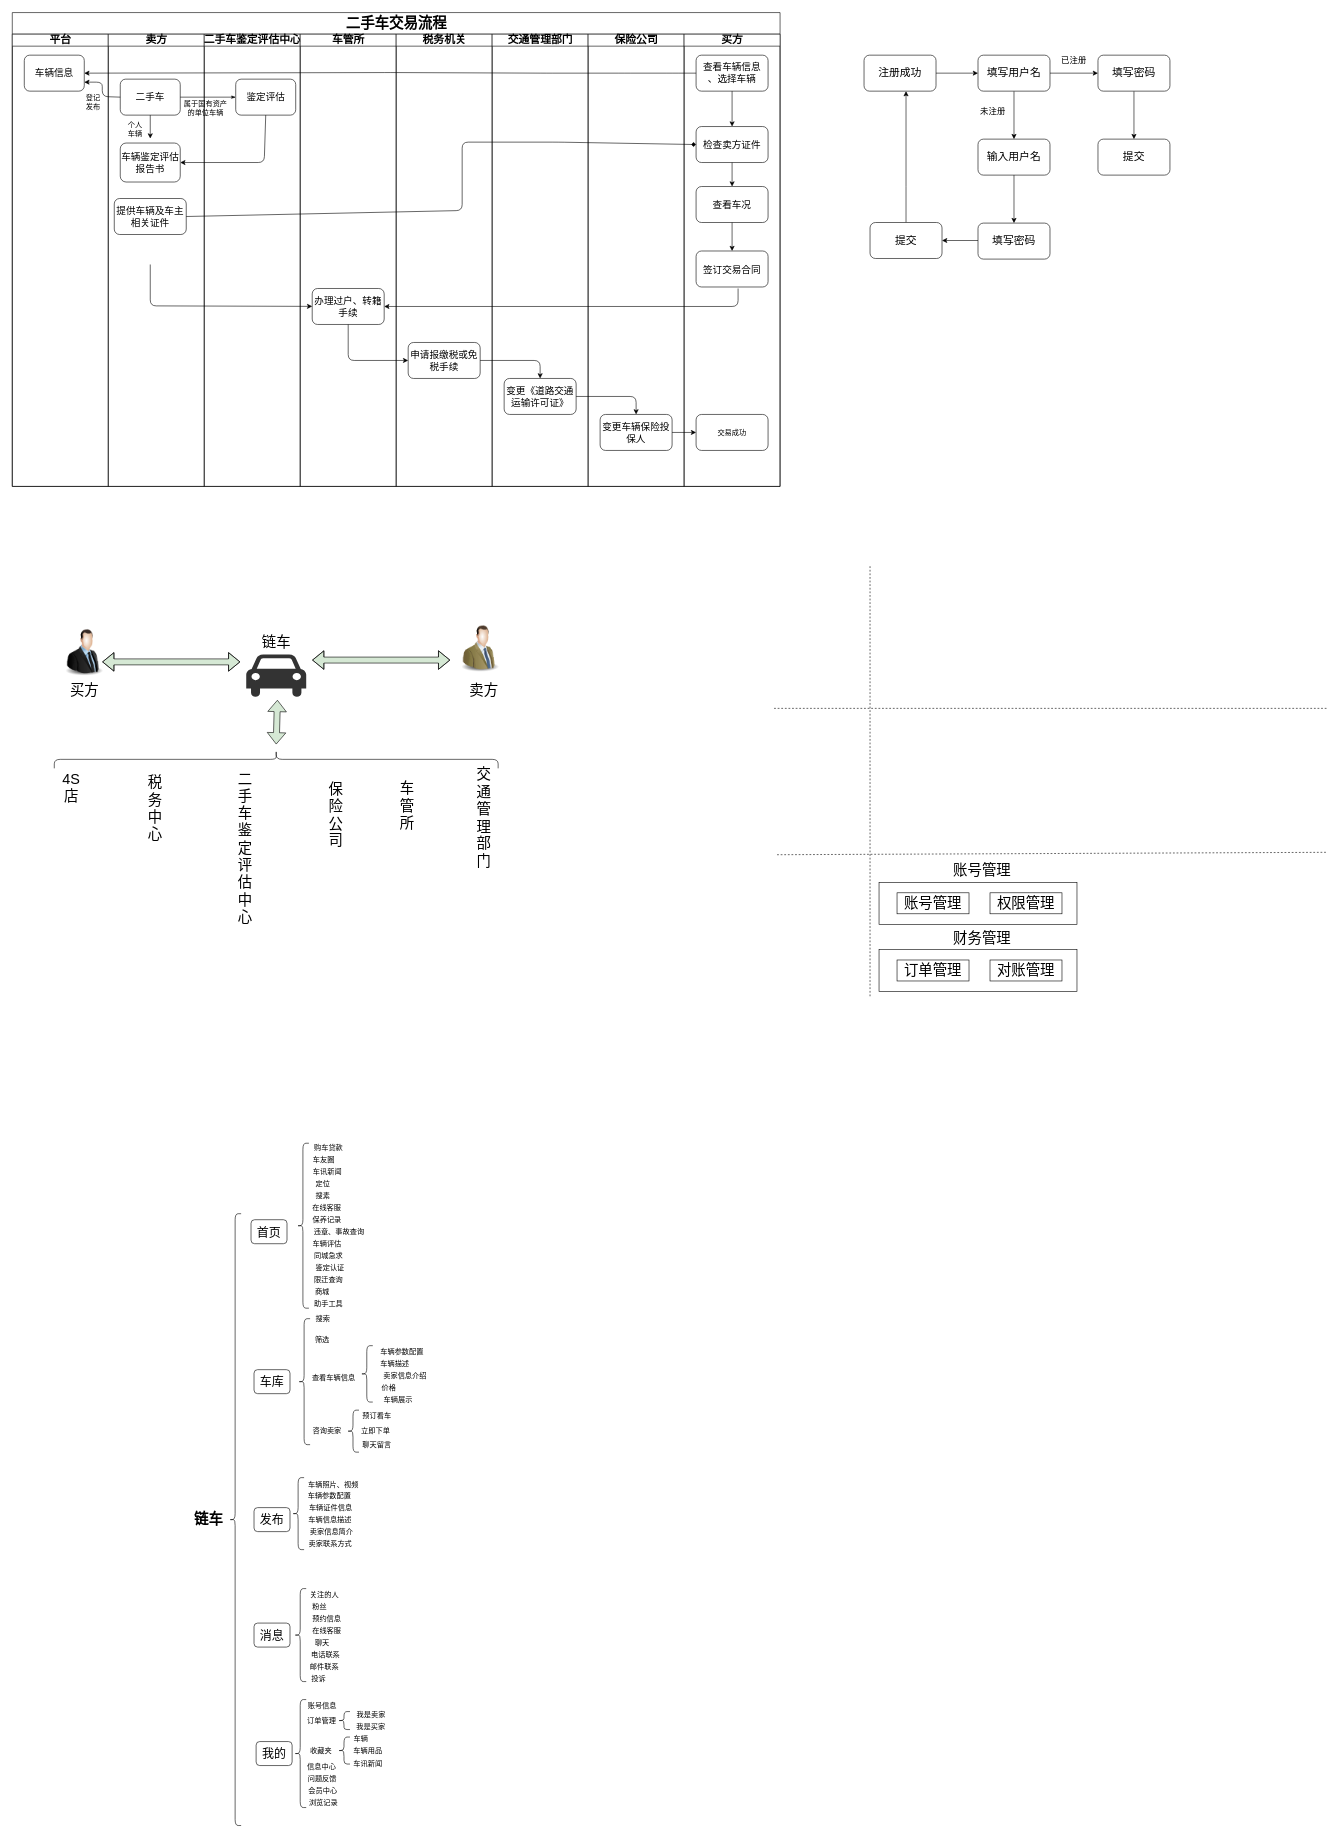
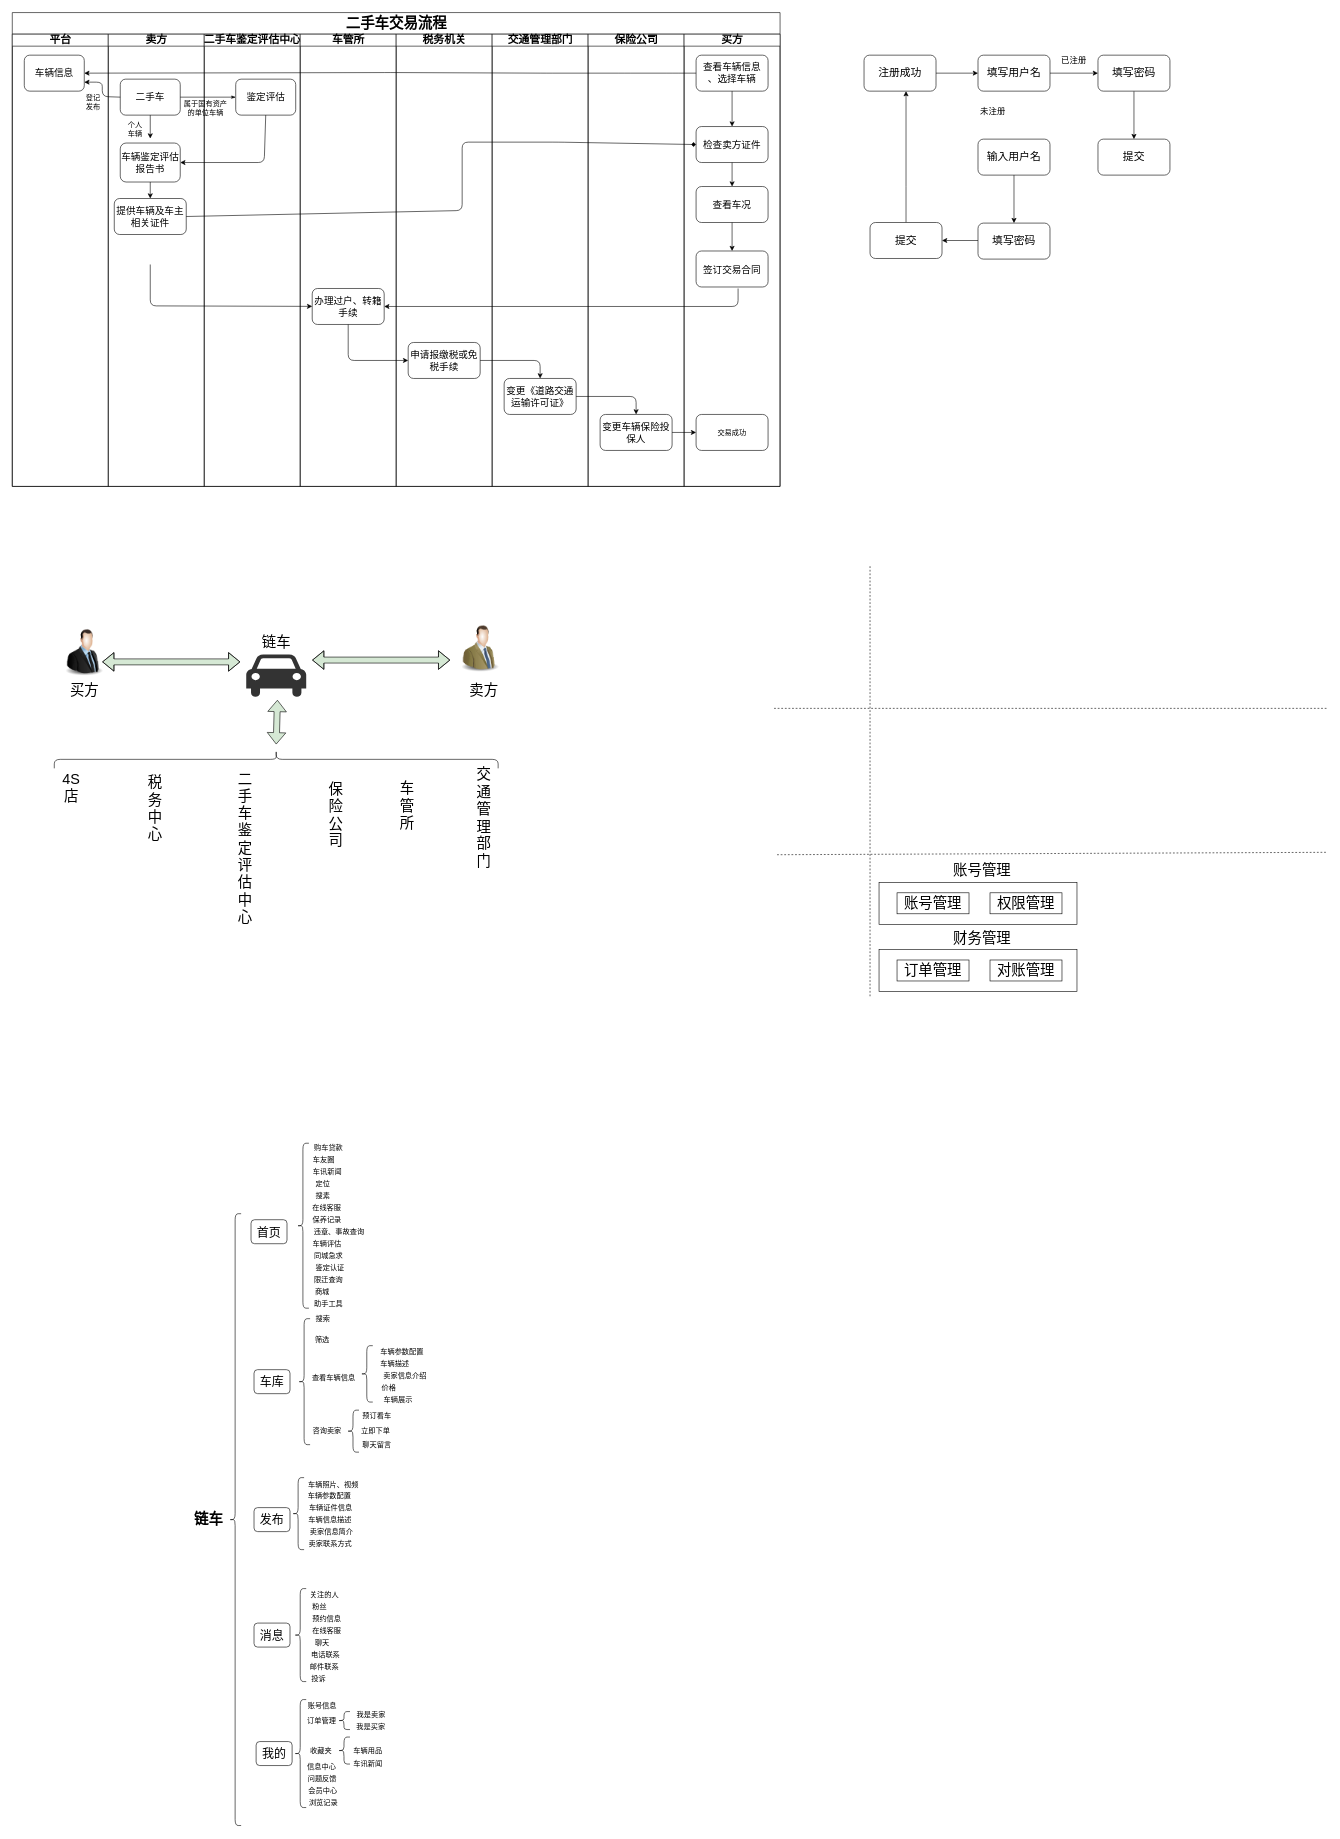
(1014, 133) -> none
none -> (150, 193)
(361, 1739) -> none
